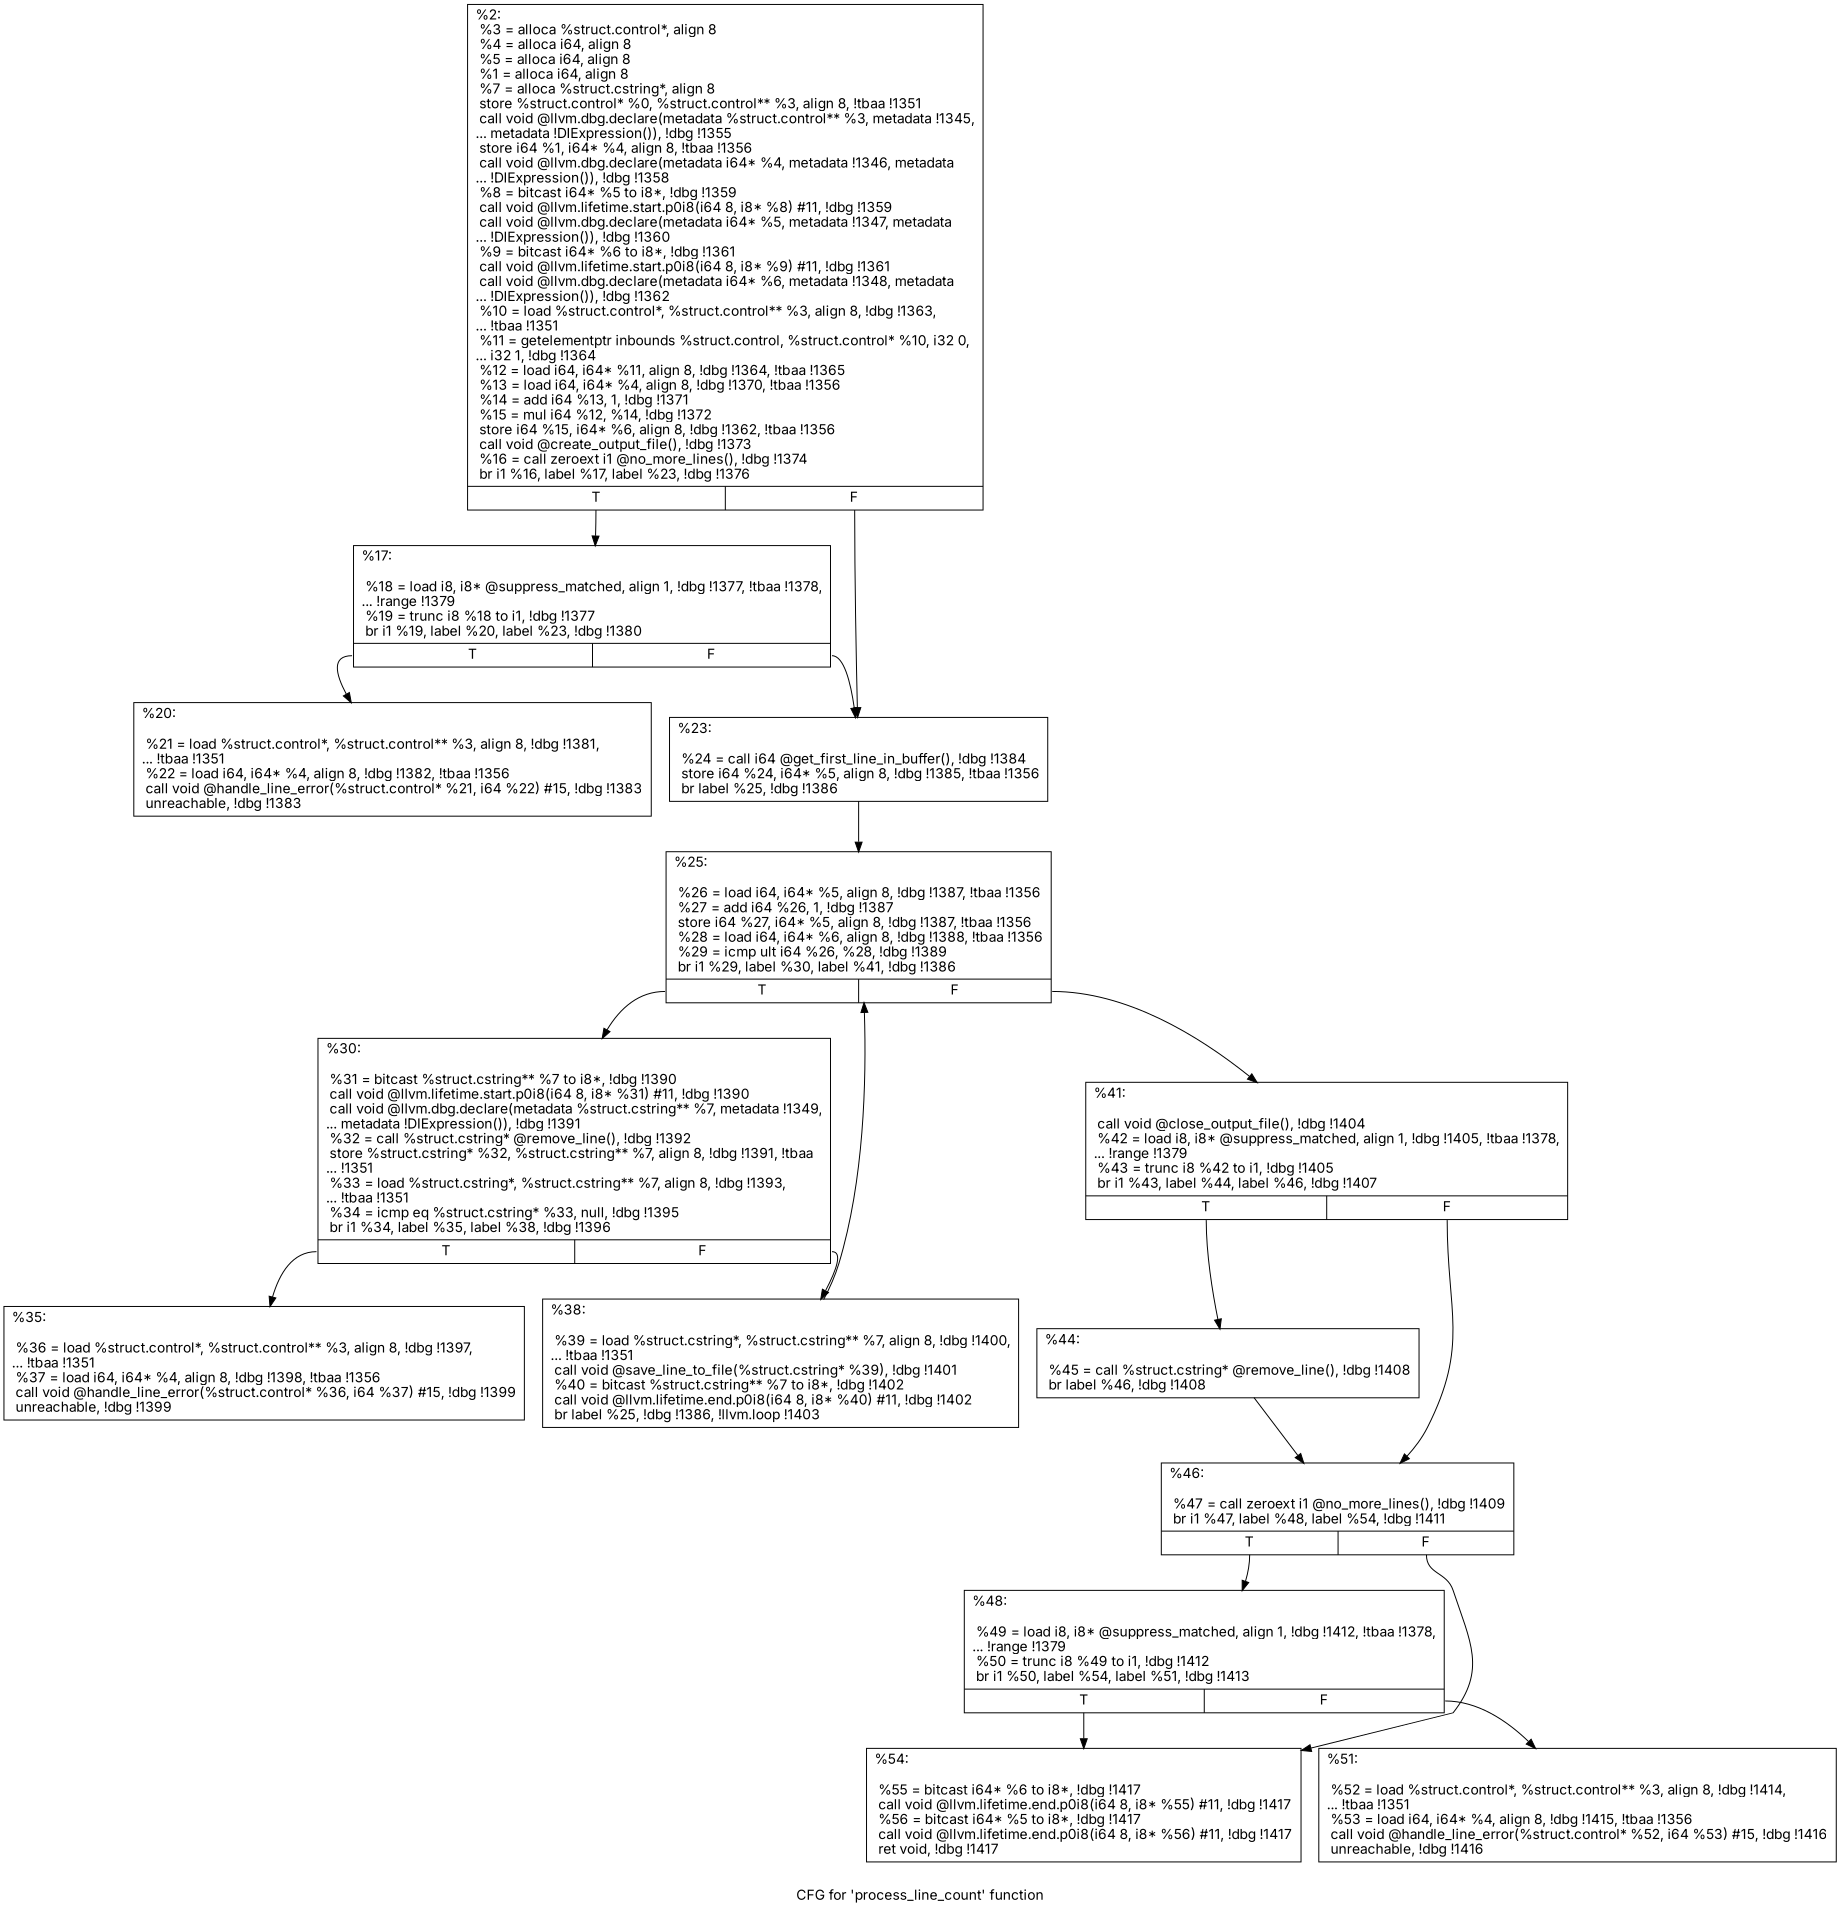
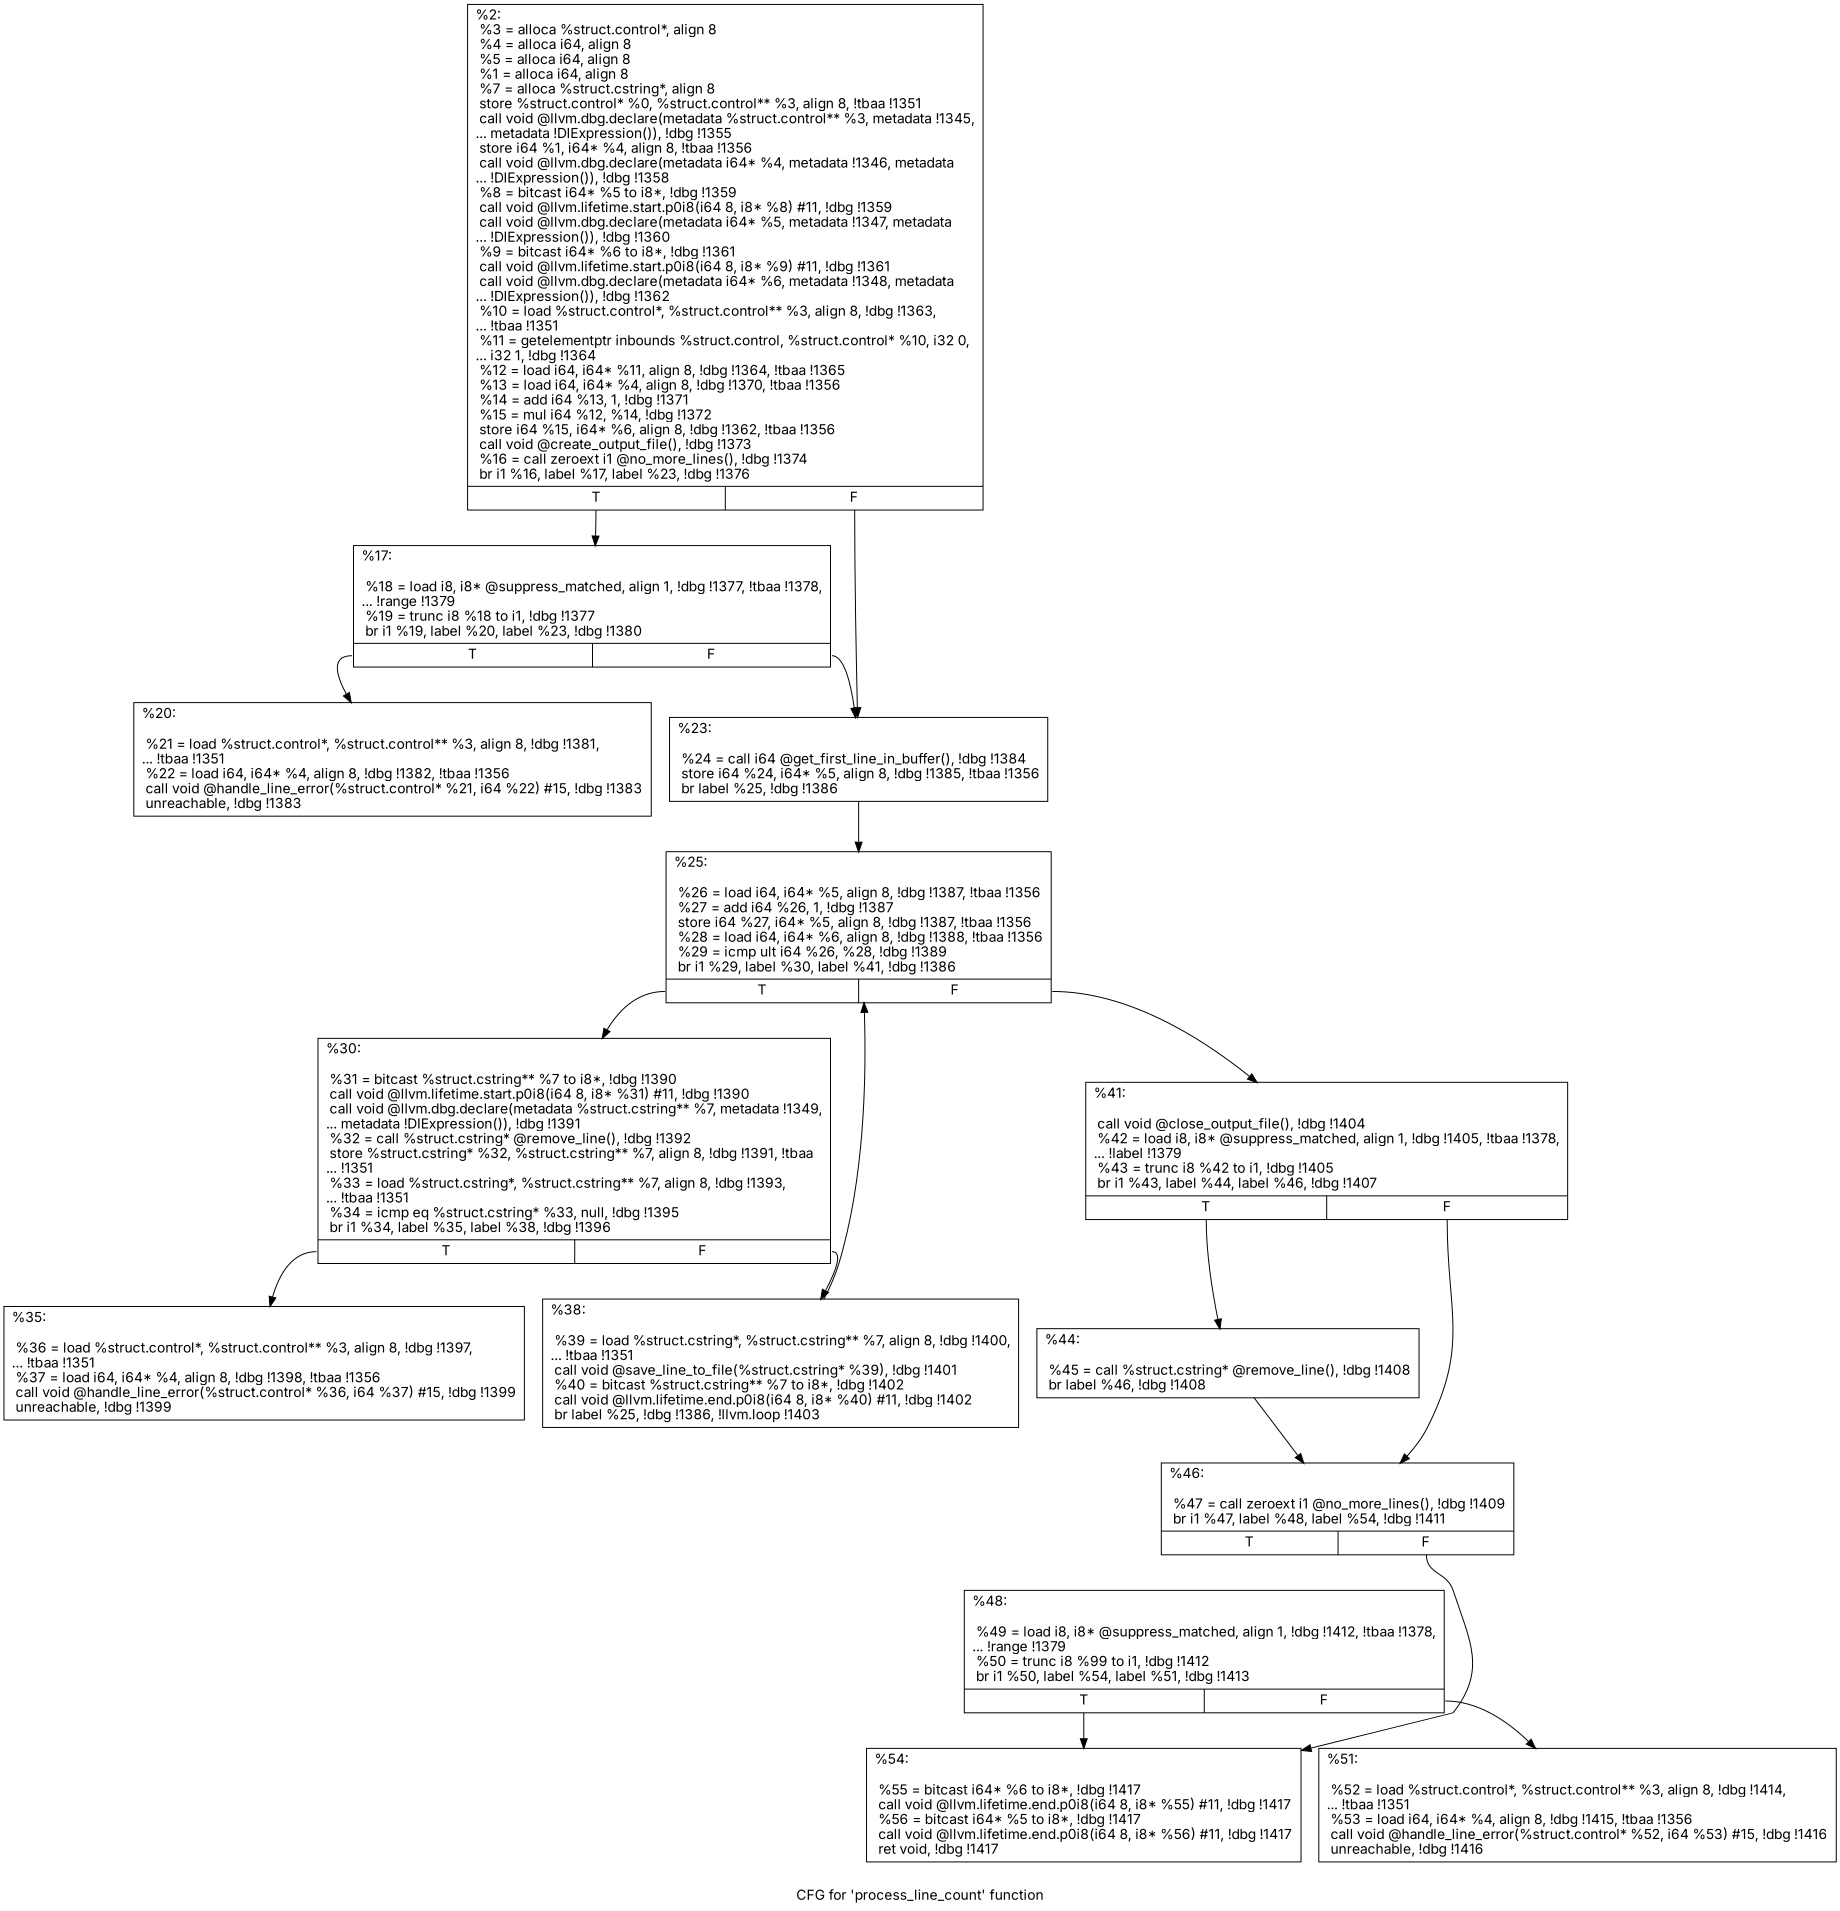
(1141, 1154) -> (1138, 1154)
(1249, 1568) -> none
(1091, 1662) -> (1091, 1662)
